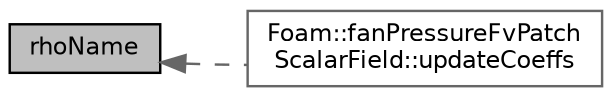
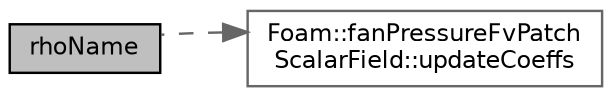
(217, 65) -> (192, 33)
